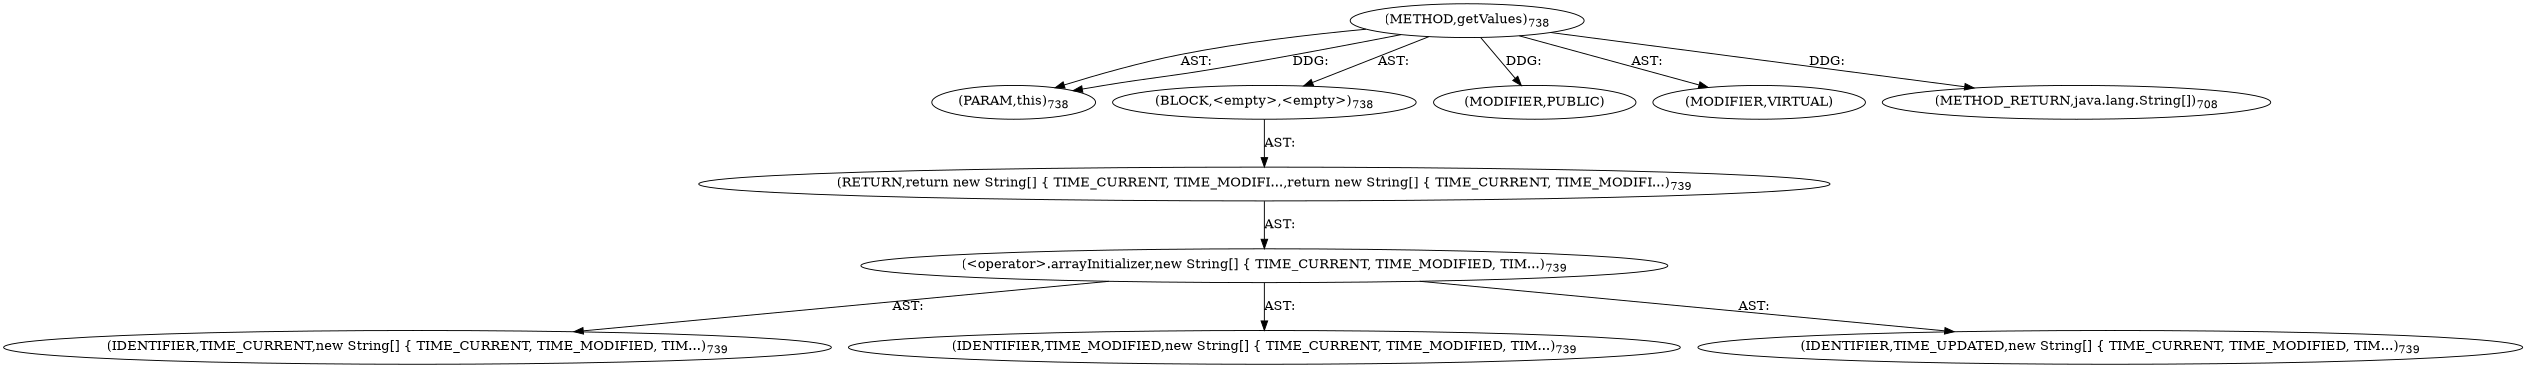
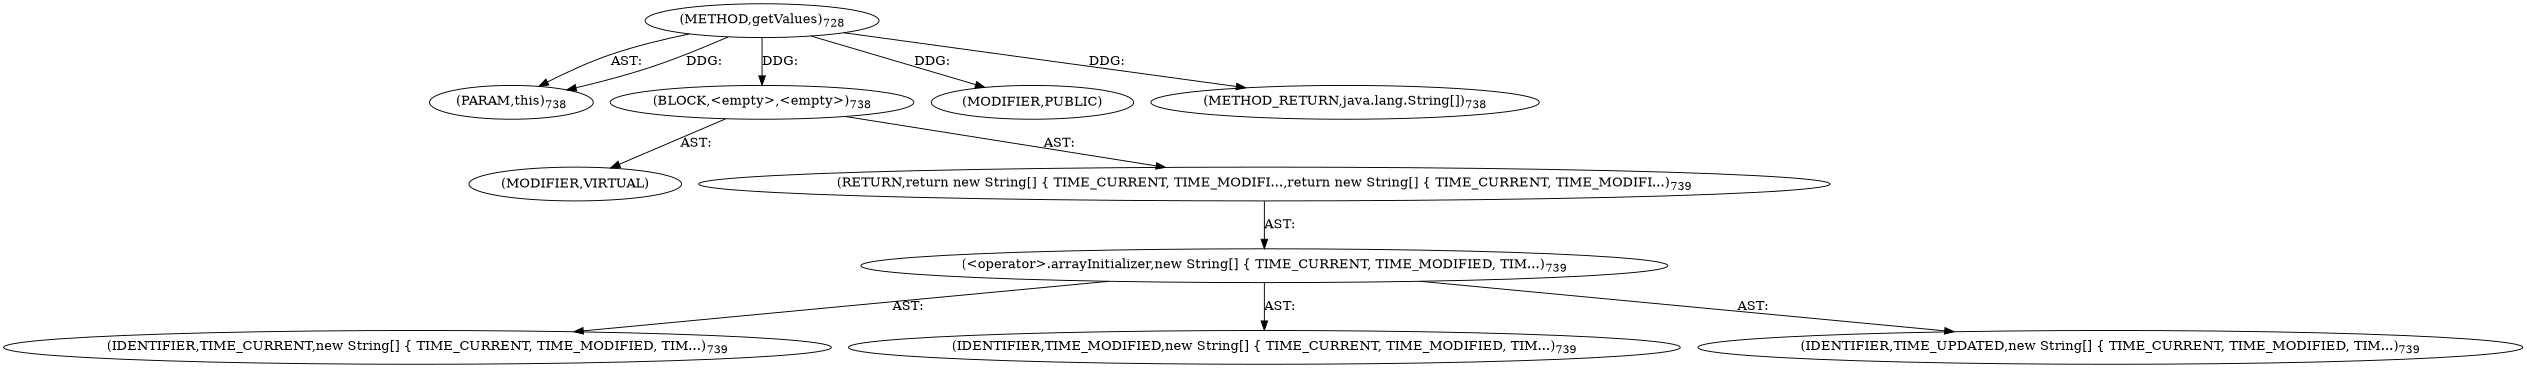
(1539, 19) -> (834, 19)
(1609, 60) -> (673, 142)
(1396, 61) -> (782, 61)
(2207, 101) -> (1476, 101)
